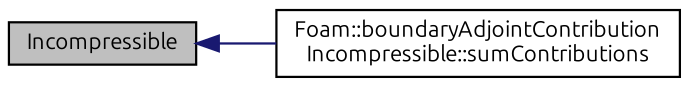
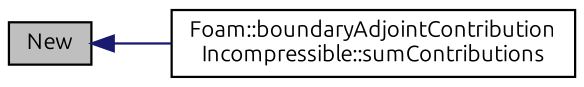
(103, 43) -> (50, 43)
